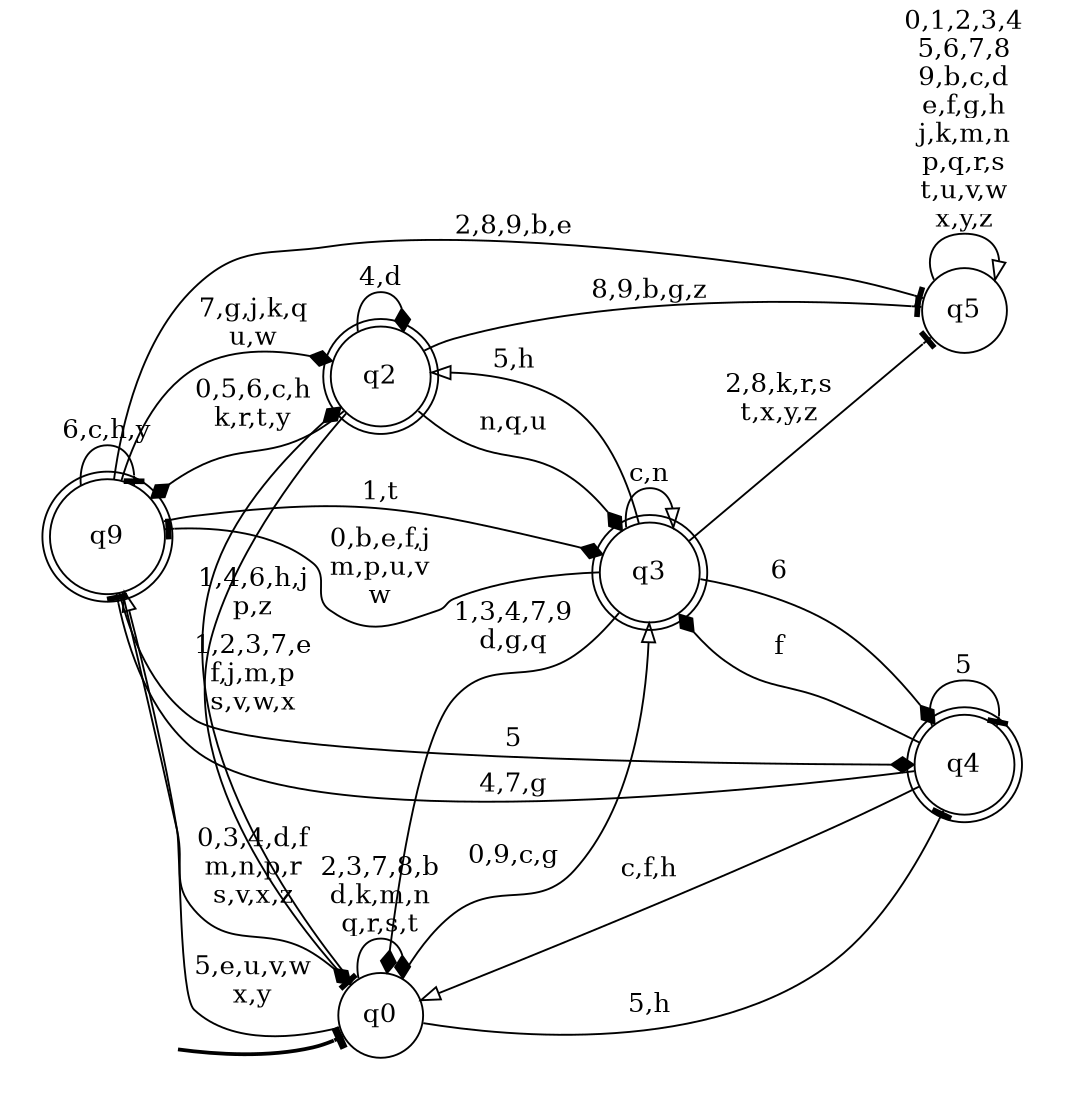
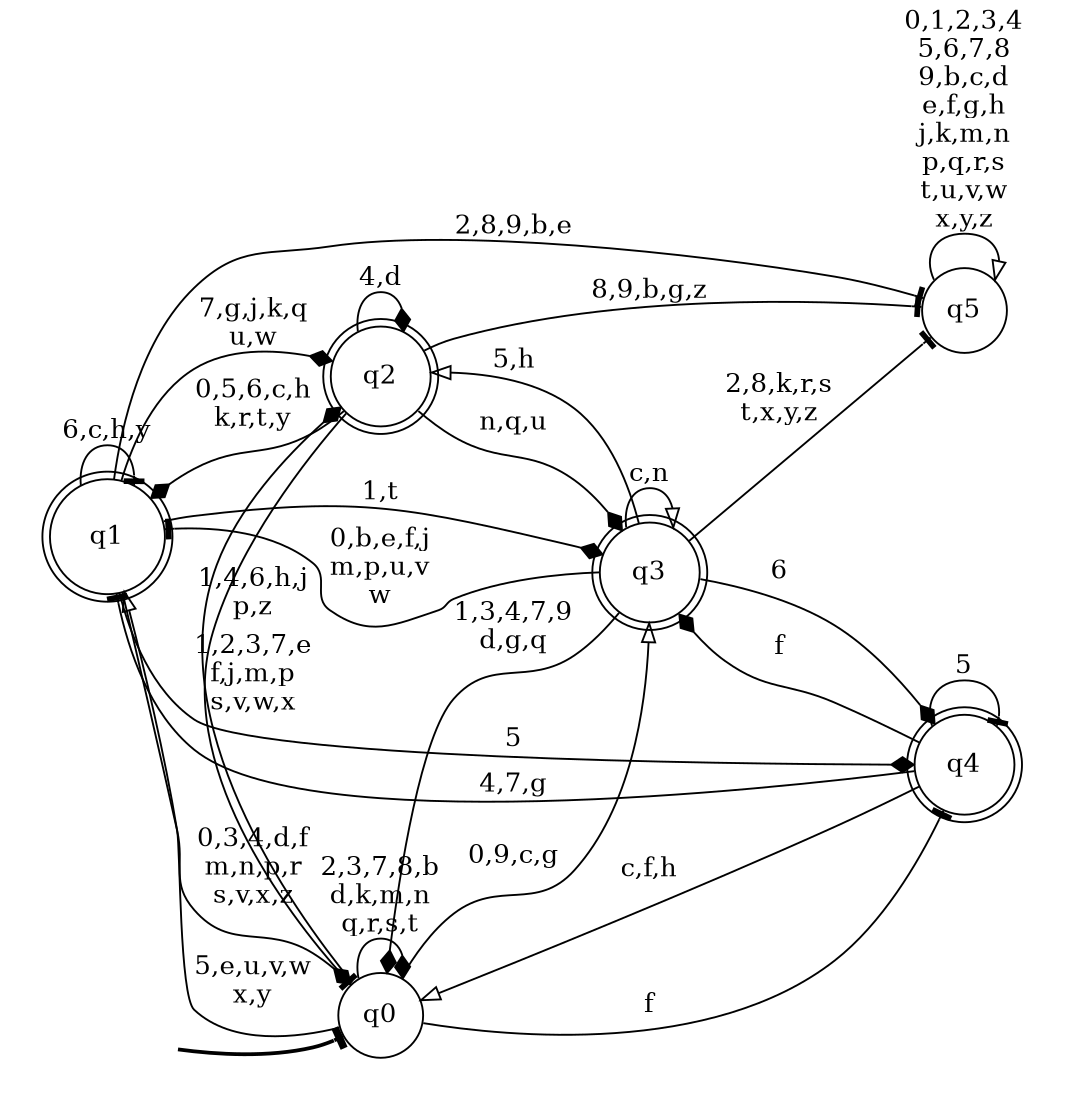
(107, 537) -> (107, 537)
(650, 1005) -> (650, 1005)
